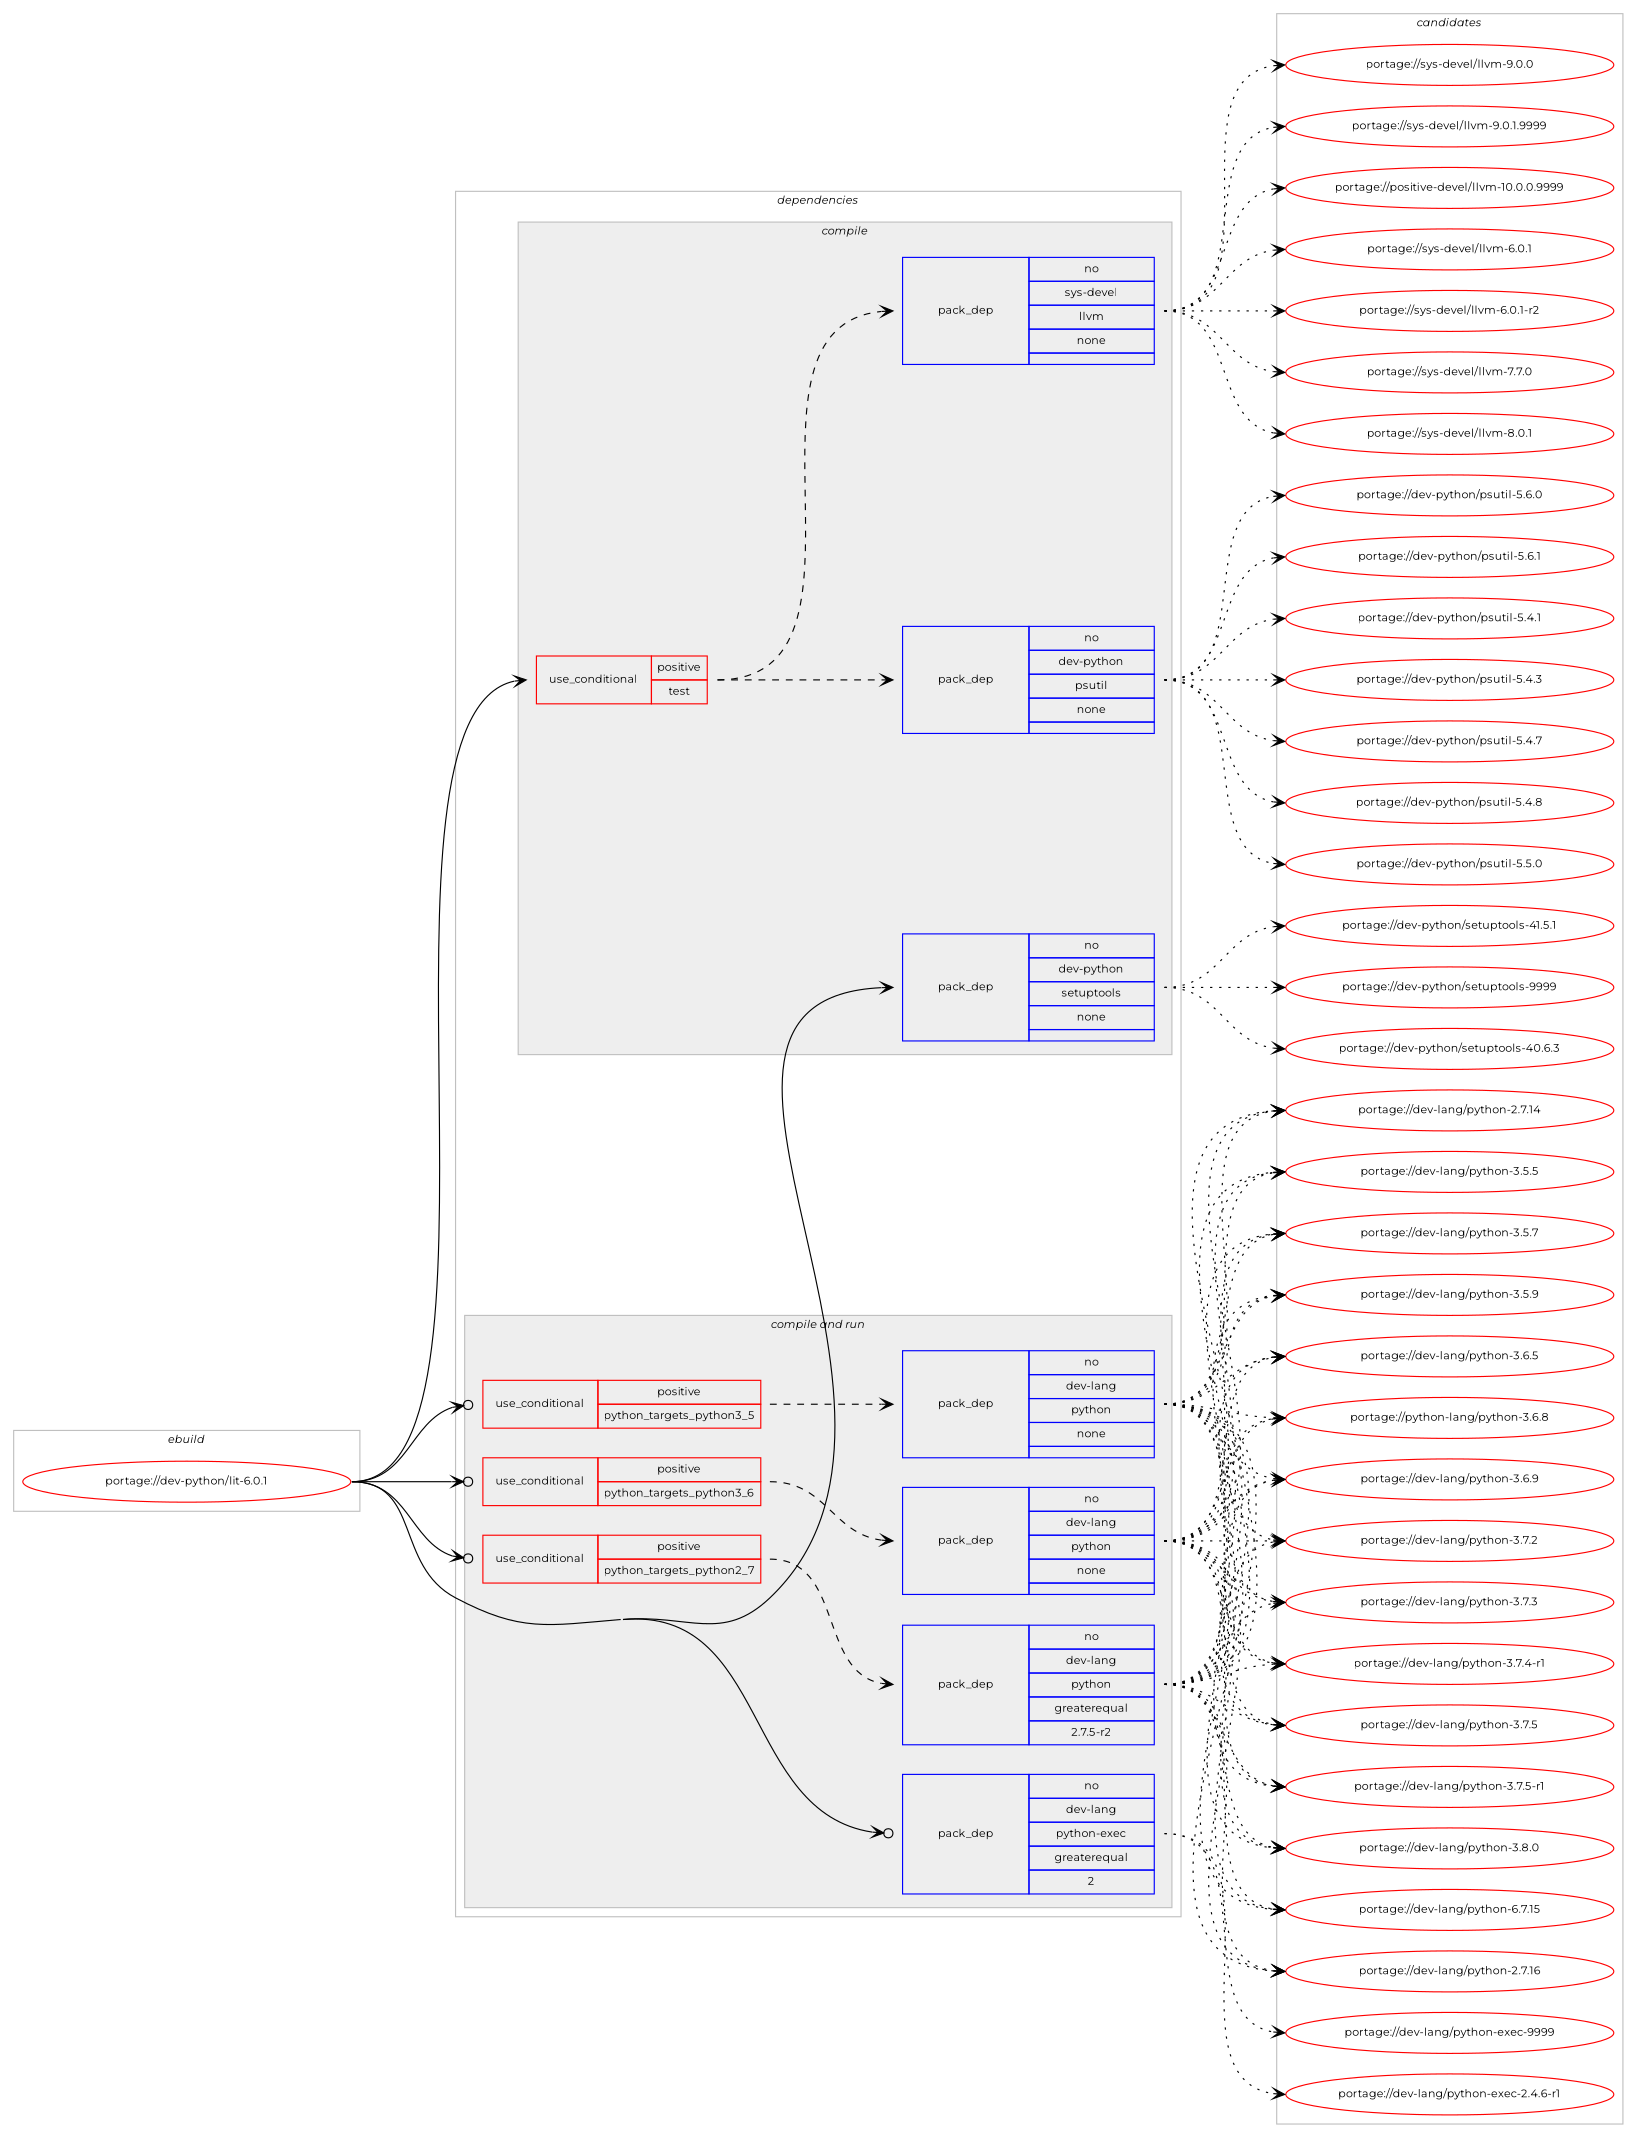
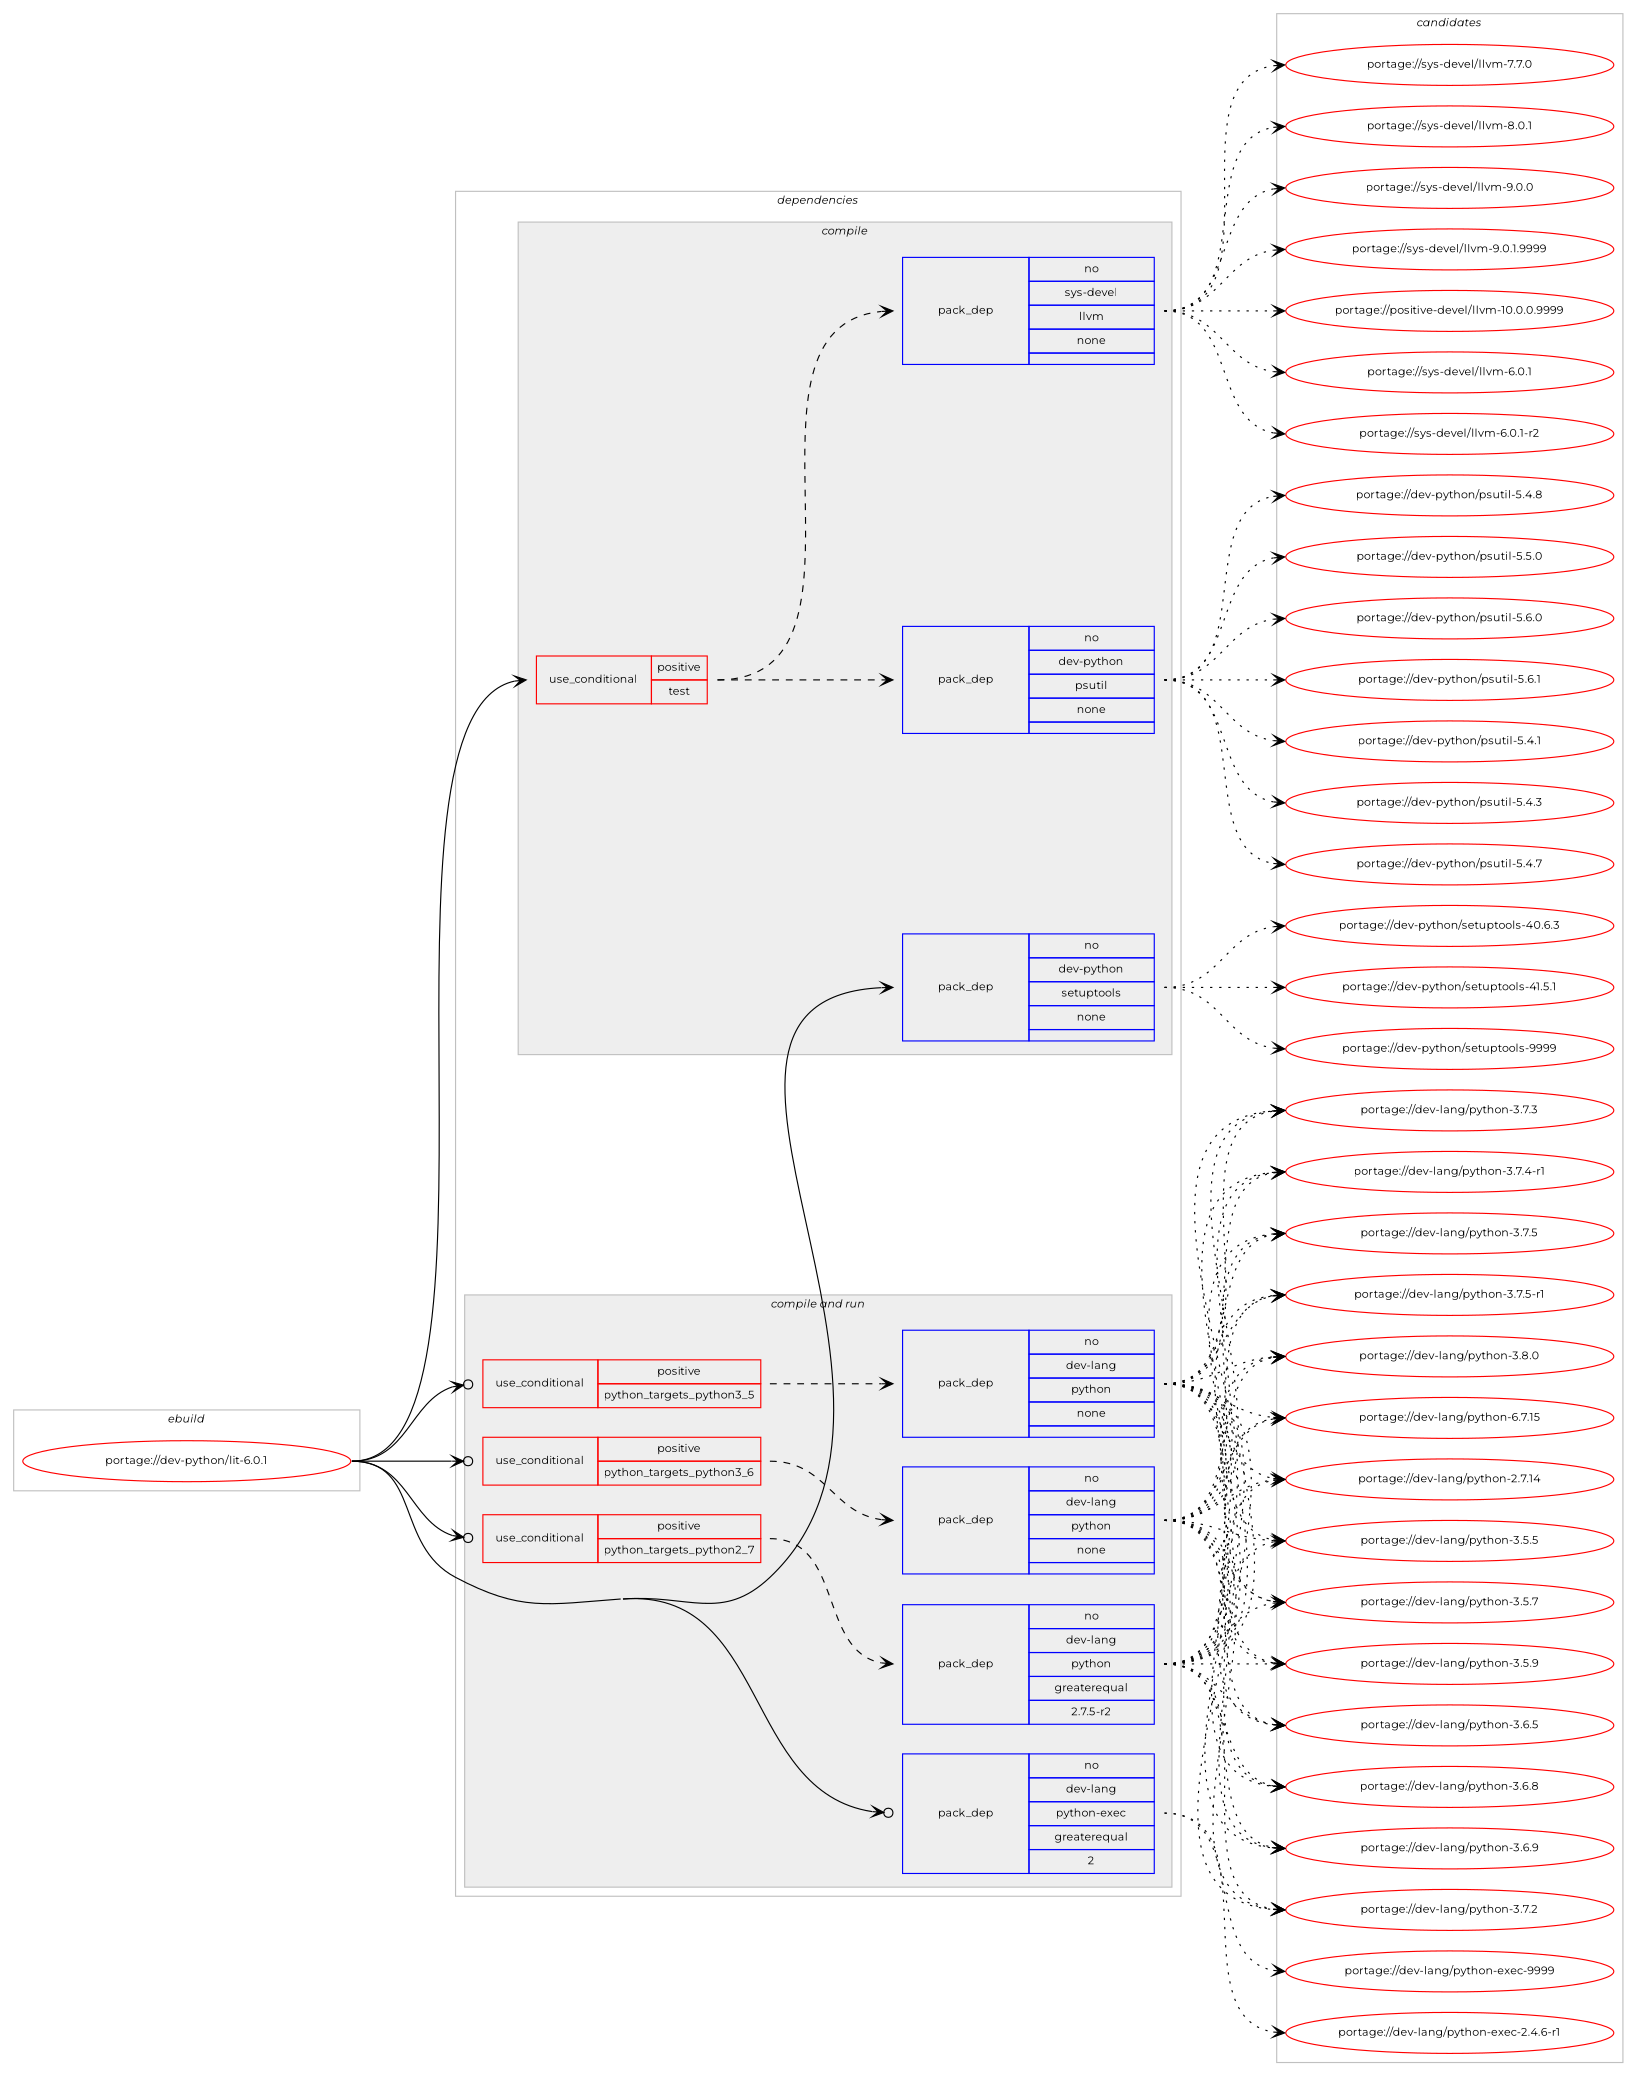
(1450, 1418) -> (1450, 1787)
(1450, 1971) -> none
